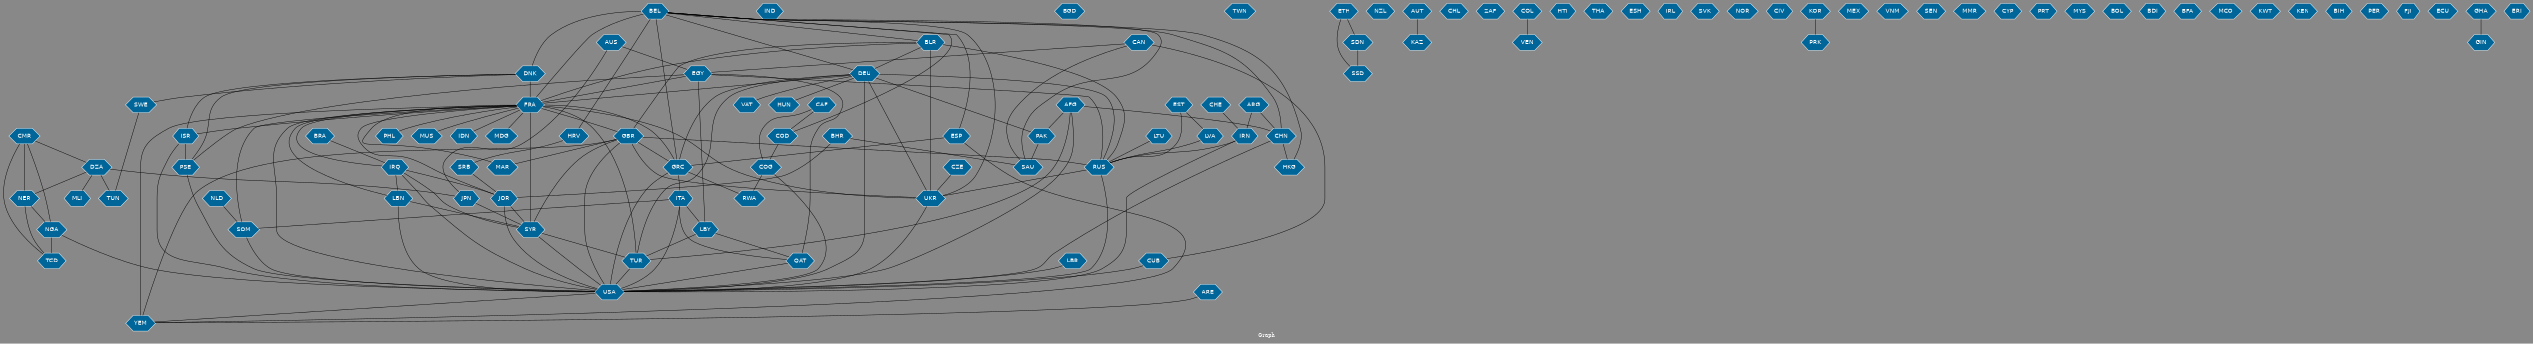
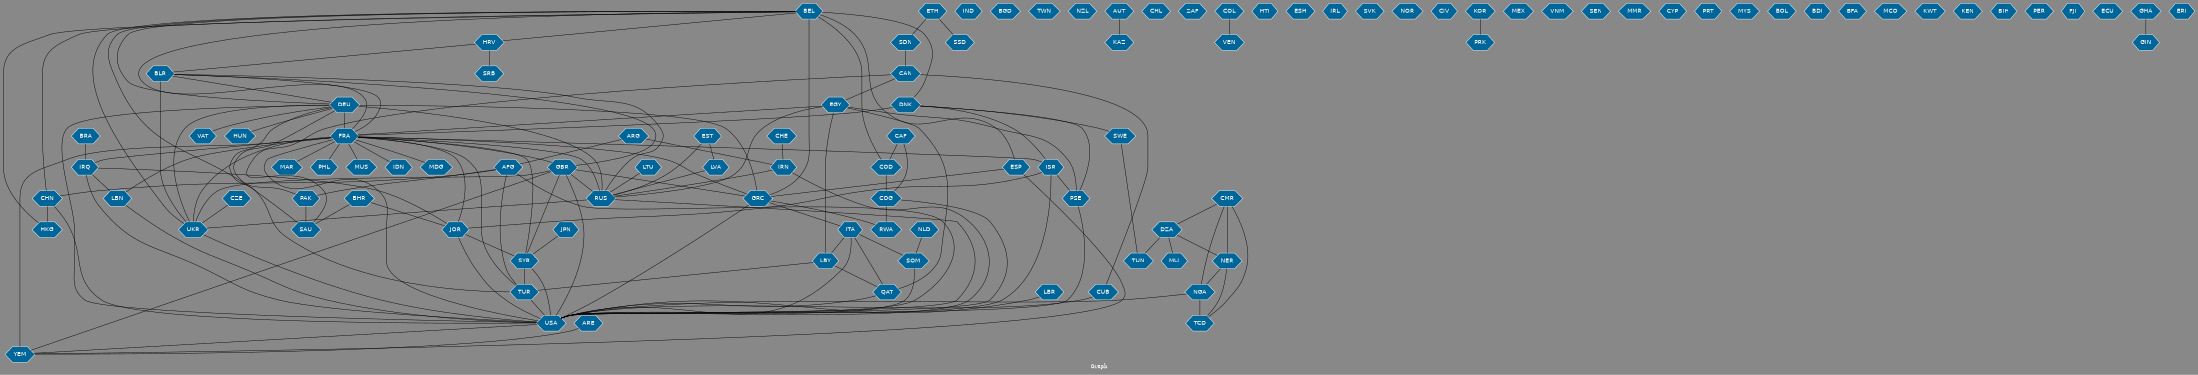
(1598, 11) -> none
(793, 27) -> (324, 58)
(611, 42) -> none
(1358, 58) -> (906, 58)
(1268, 121) -> (571, 152)
(249, 134) -> (489, 145)
(566, 152) -> none
(283, 182) -> none
(484, 183) -> (727, 211)
(454, 208) -> none
(454, 212) -> none
